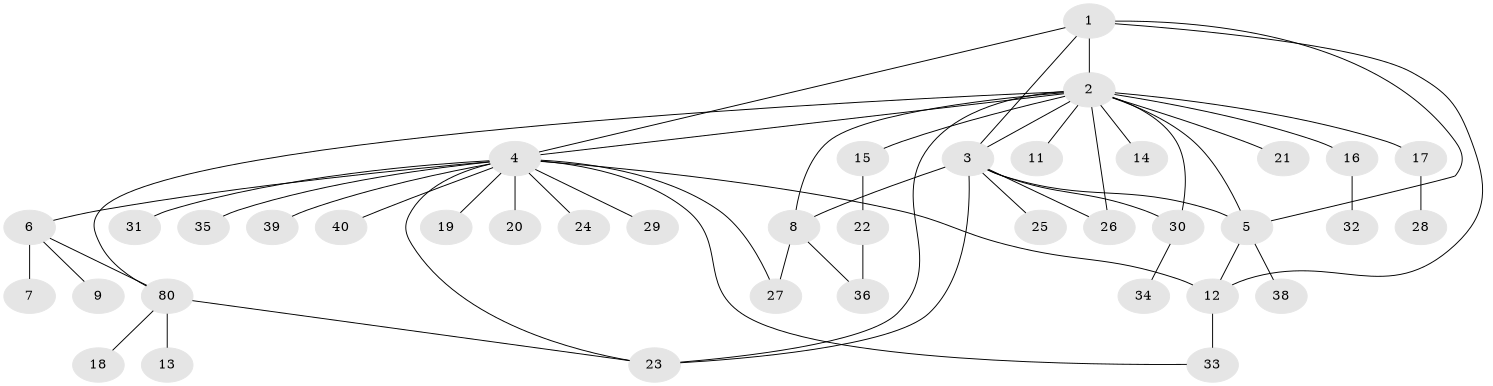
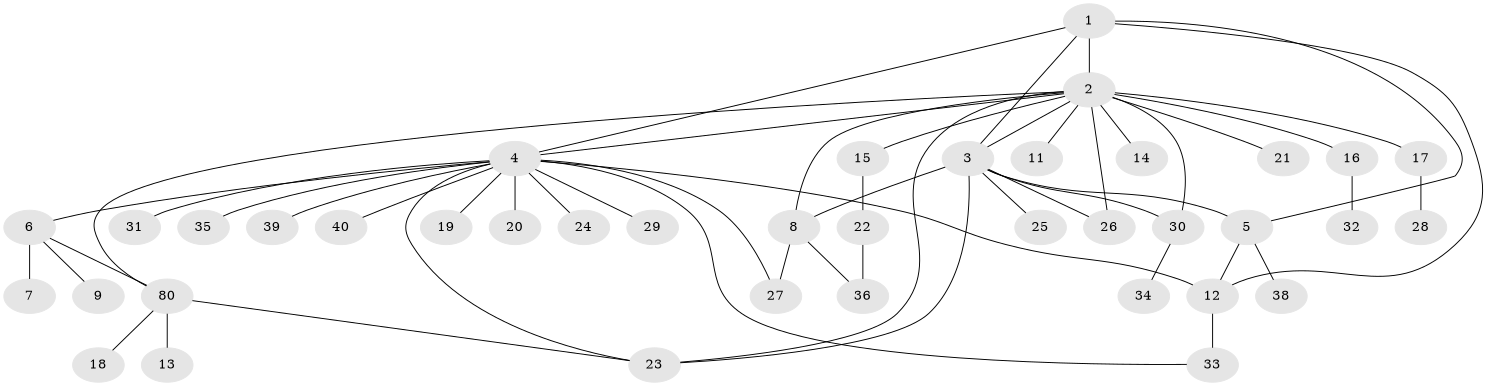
(1190, 139) -> none
